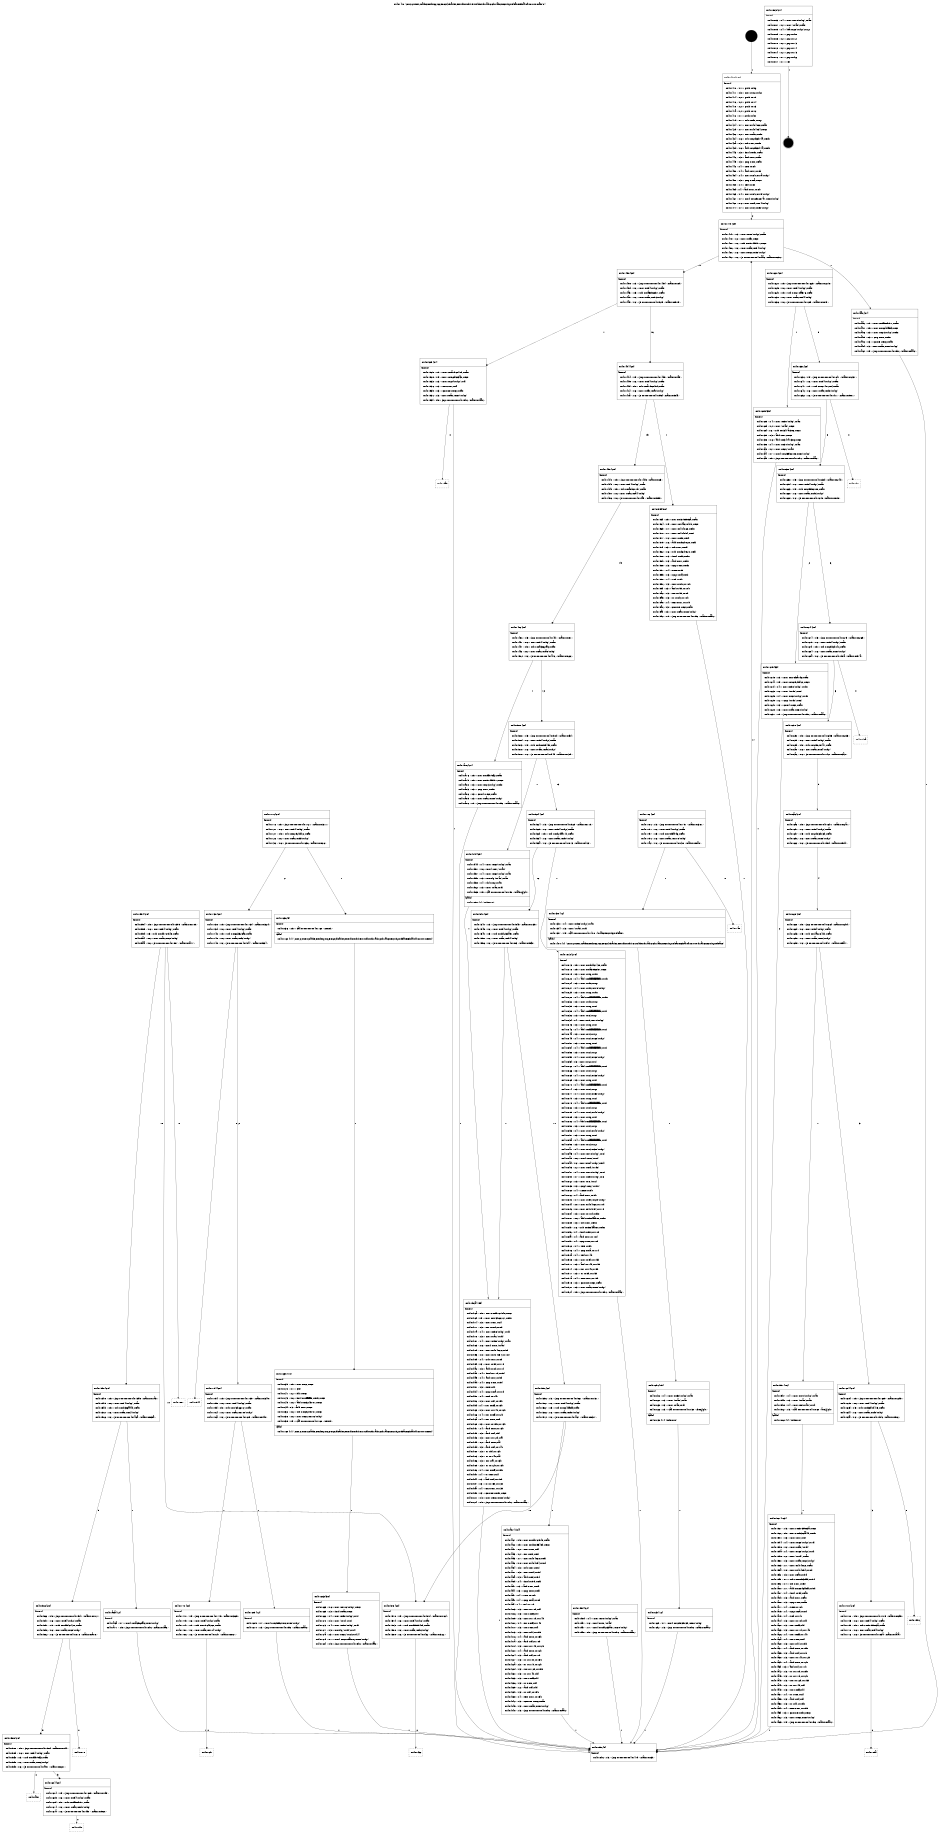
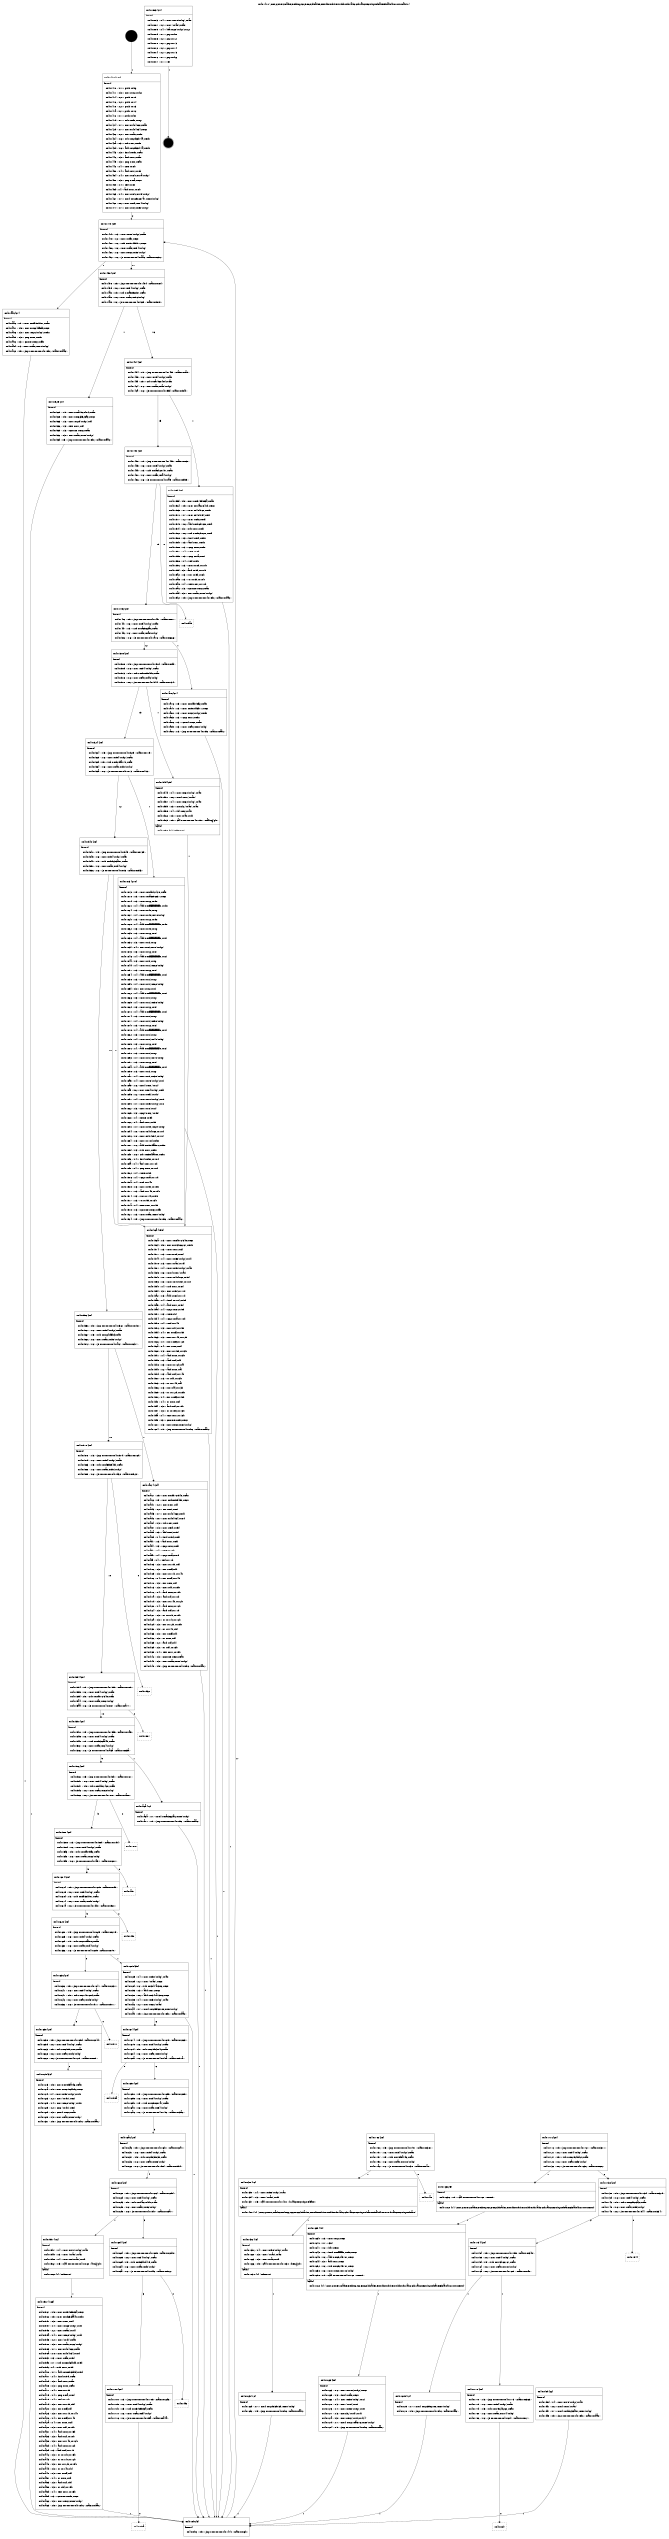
(445, 441) -> (161, 559)
(821, 562) -> (155, 2021)
(770, 1278) -> none
(164, 1382) -> (105, 1575)
(223, 1506) -> (501, 2330)
none -> (86, 1913)
